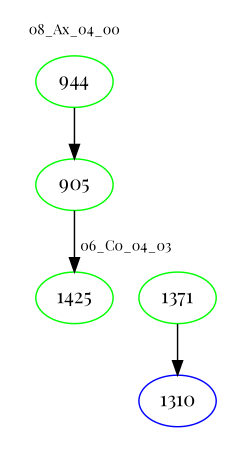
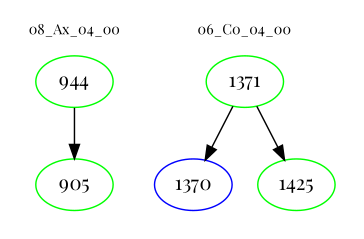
(74, 242) -> (267, 127)
(126, 247) -> (245, 31)
(178, 401) -> (193, 185)
